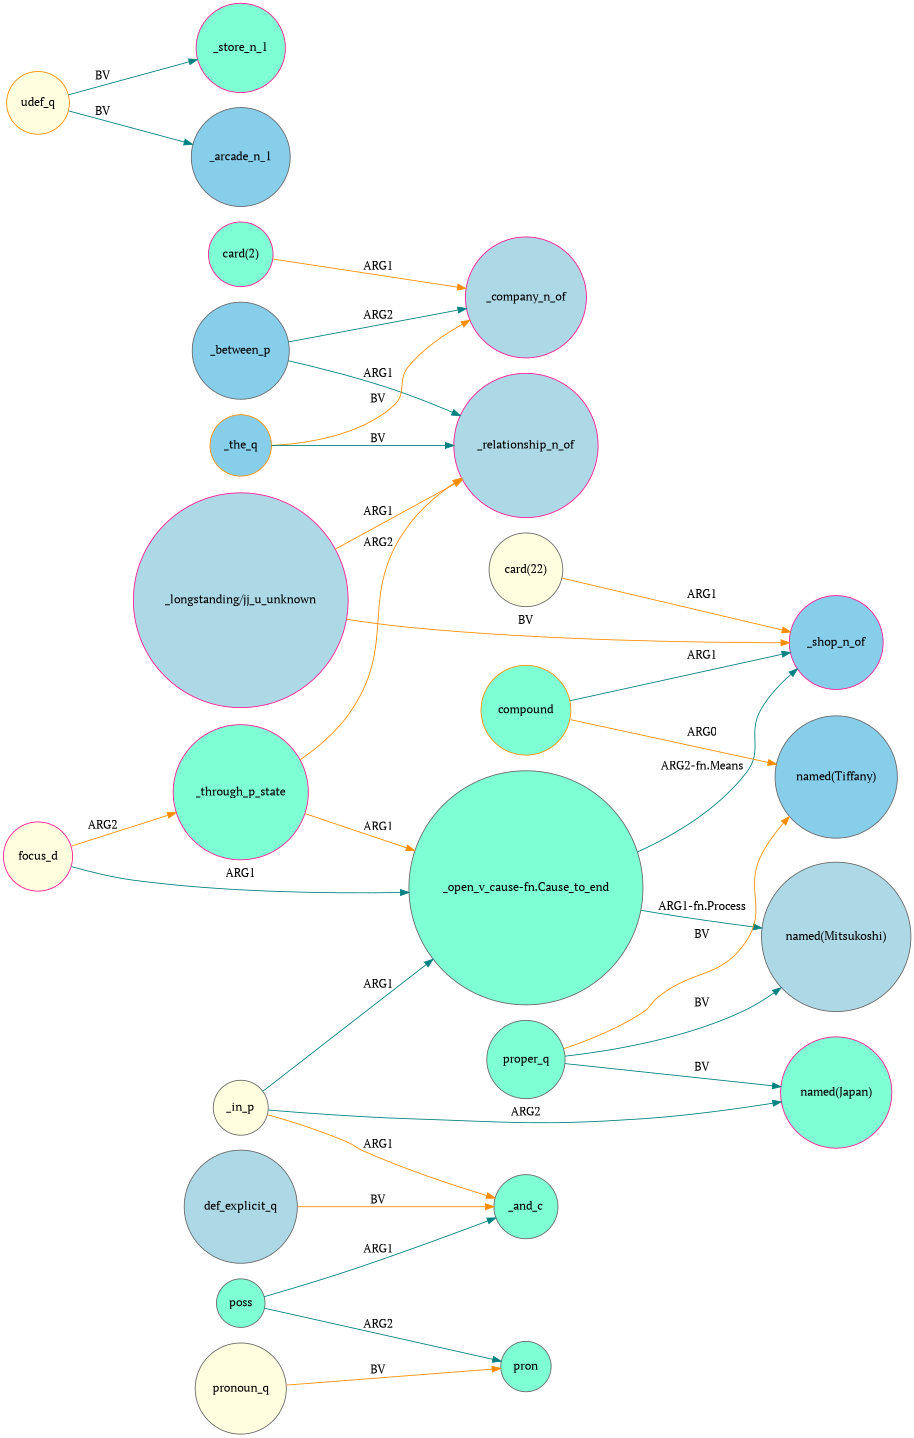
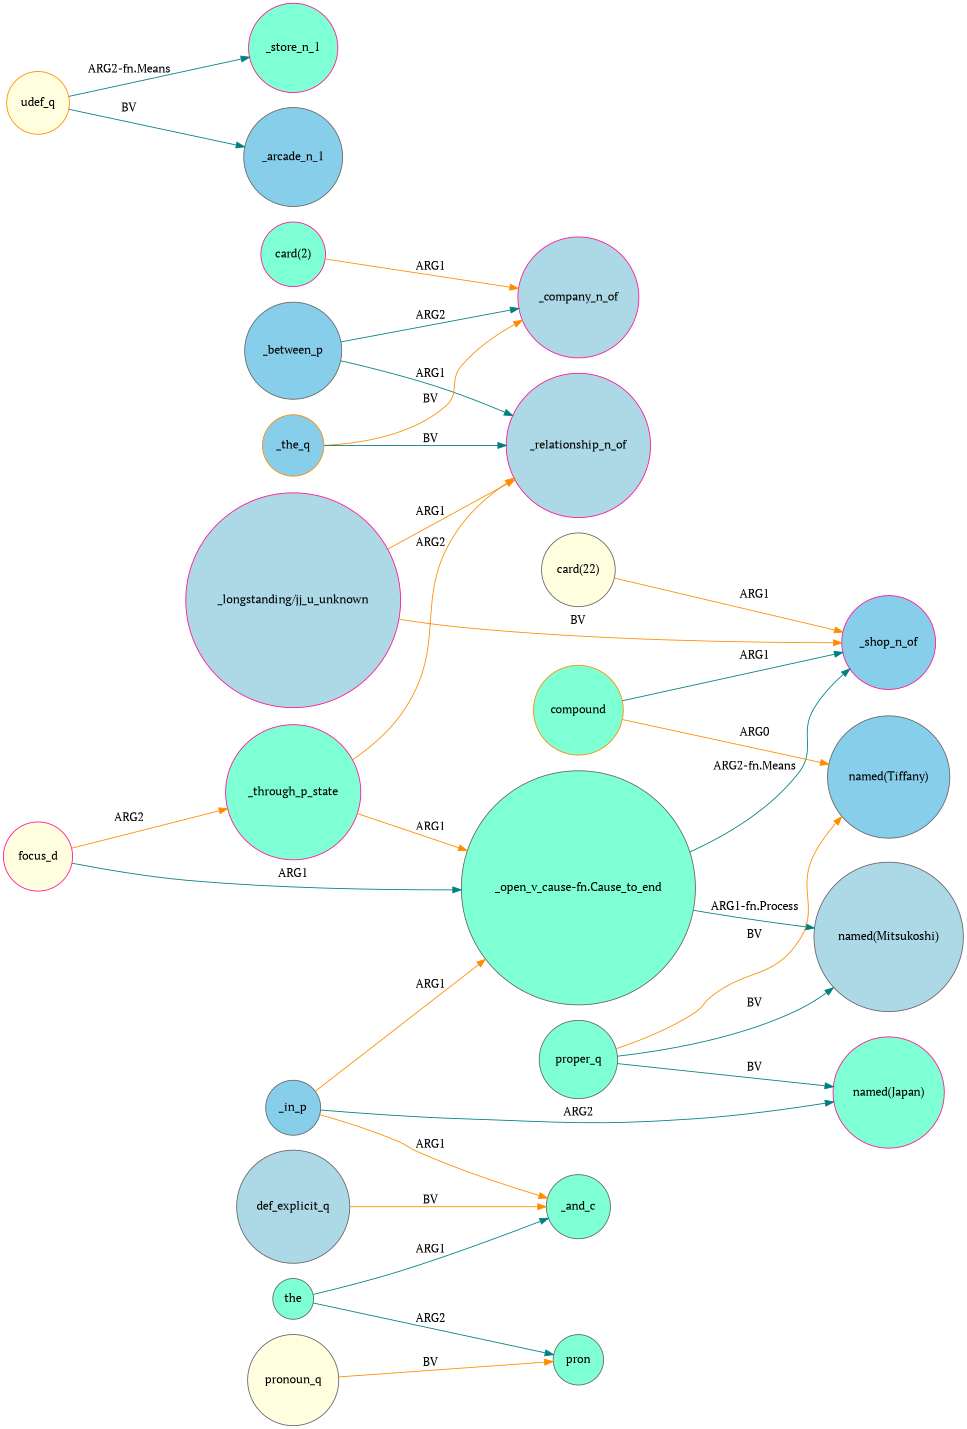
(103, 76) -> (129, 70)
(345, 1028) -> (397, 1028)
(241, 1108) -> (293, 1108)
(241, 1303) -> (293, 1299)
